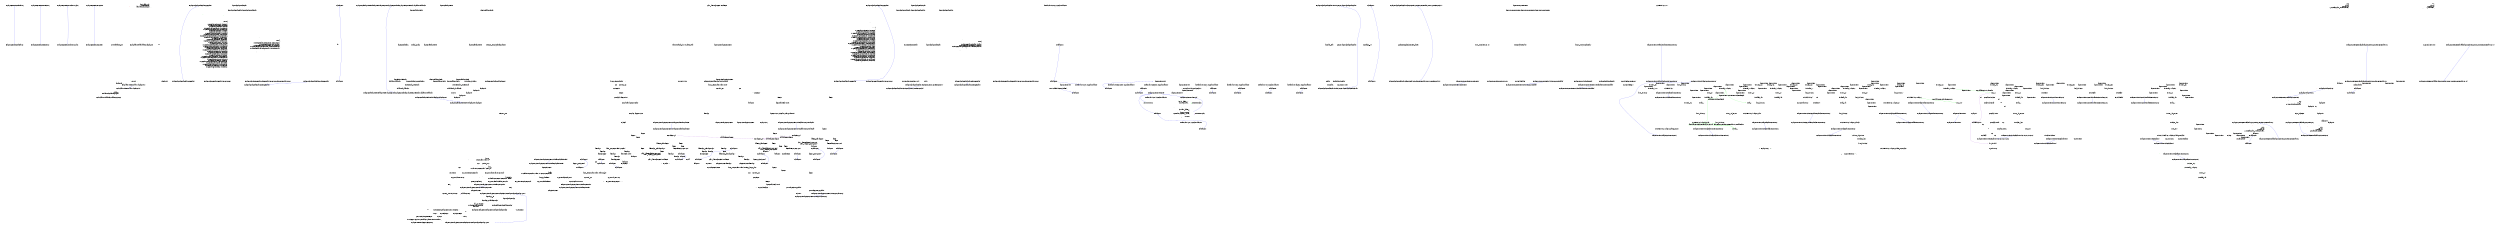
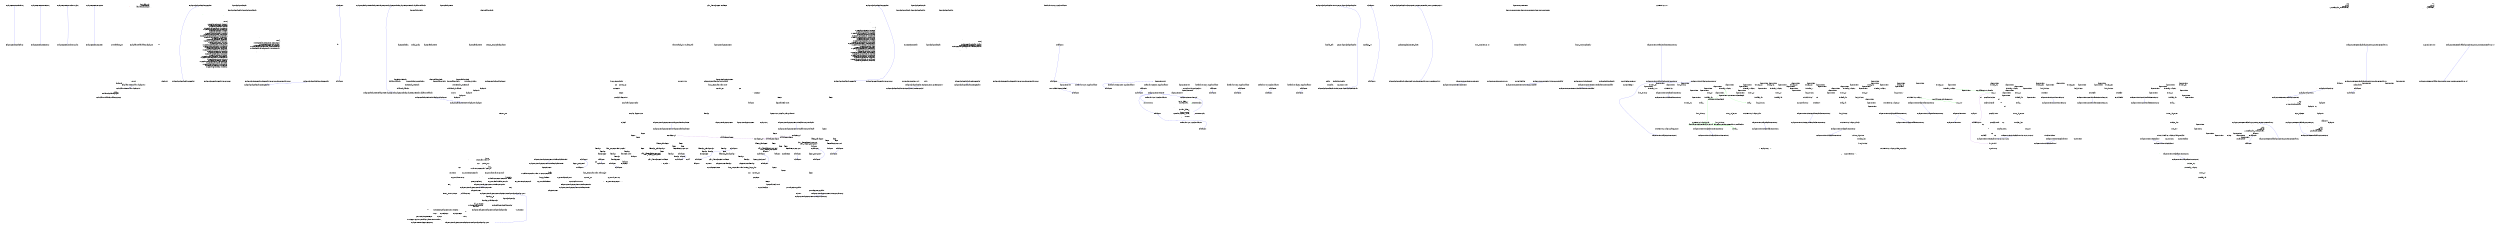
(450, 194) -> (450, 194)
